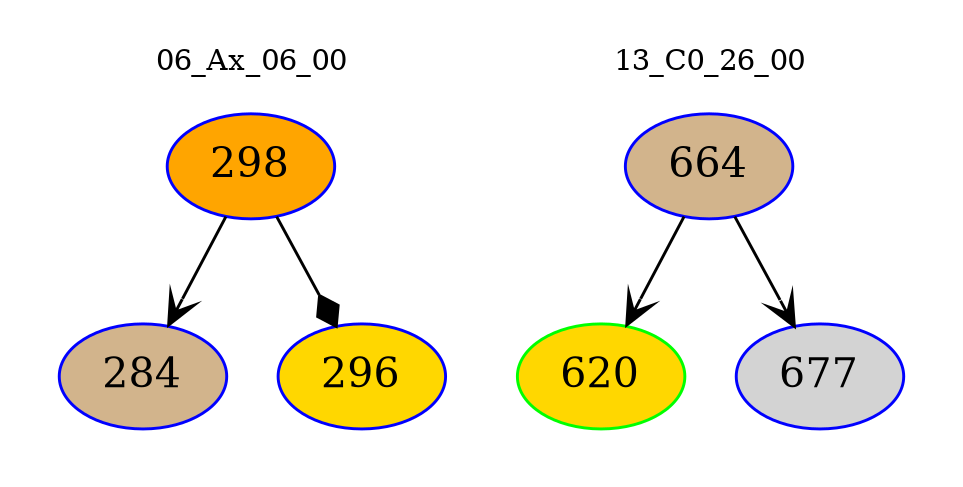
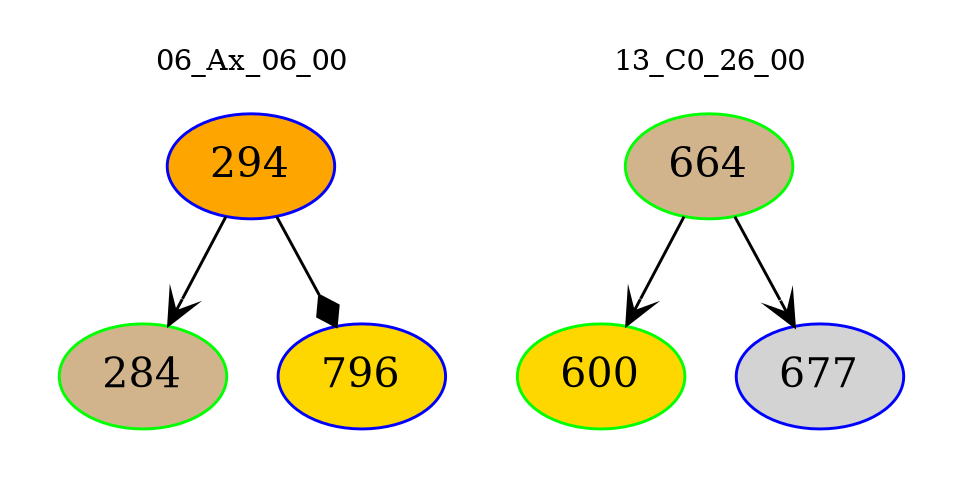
(251, 166) -> (251, 166)
(709, 166) -> (709, 166)
(143, 376) -> (143, 376)
(362, 376) -> (362, 376)
(601, 376) -> (601, 376)
